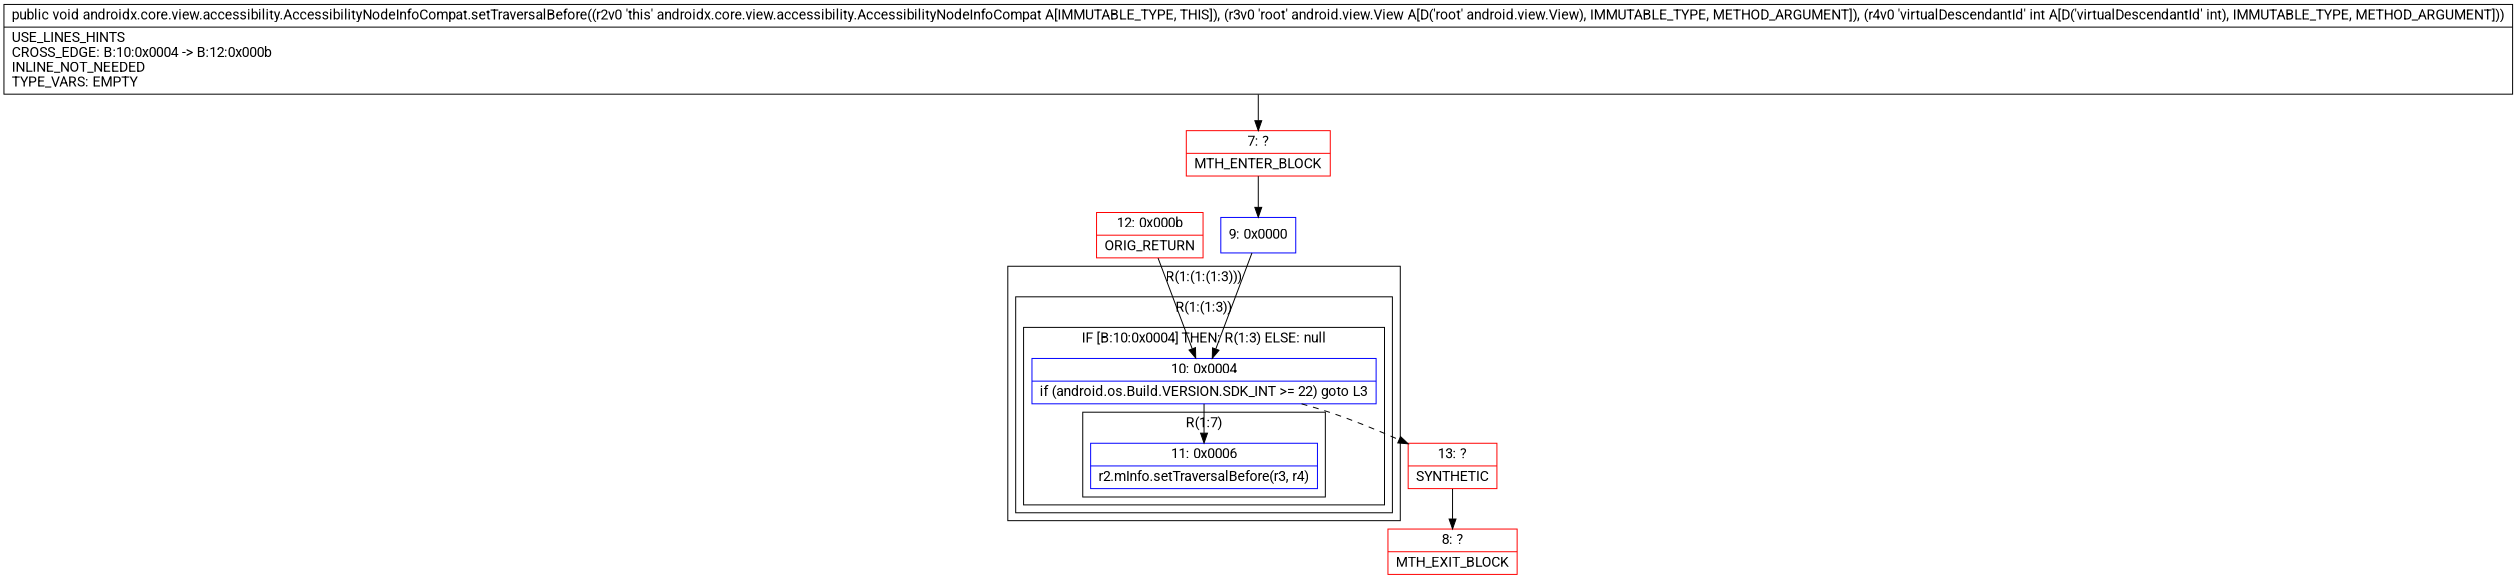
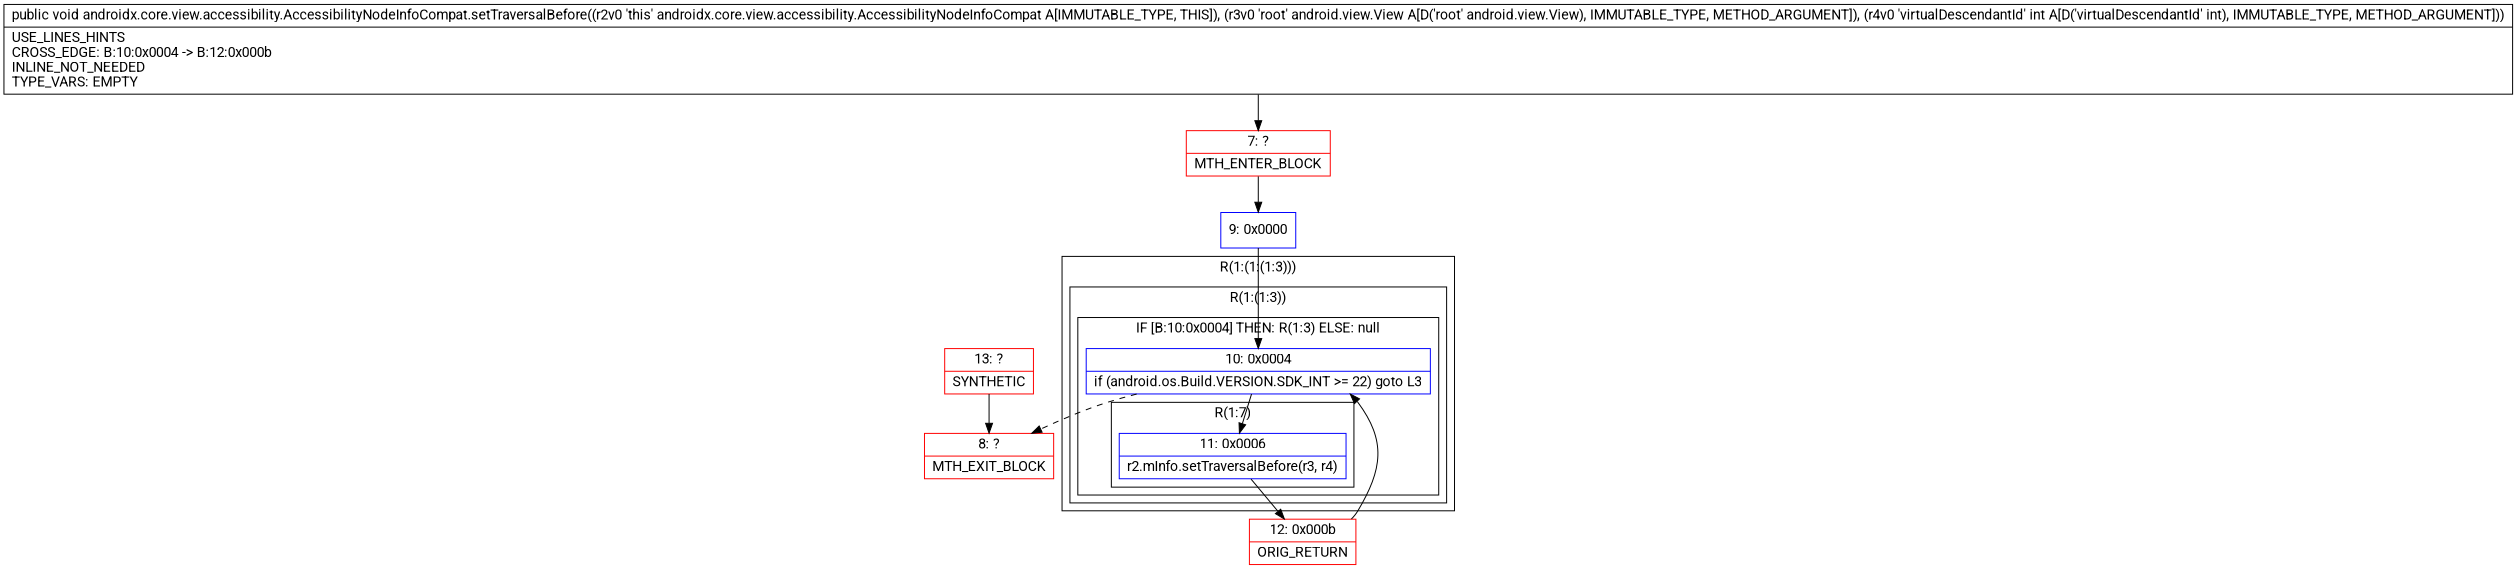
(1351, 420) -> (1088, 409)
none -> (1264, 495)
